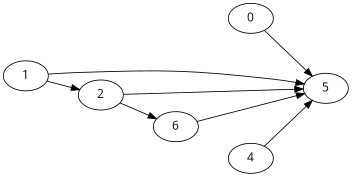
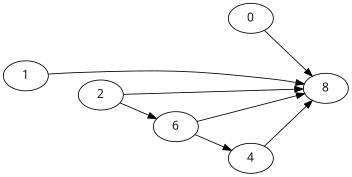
(59, 84) -> none
(326, 88) -> (326, 88)
none -> (210, 141)
